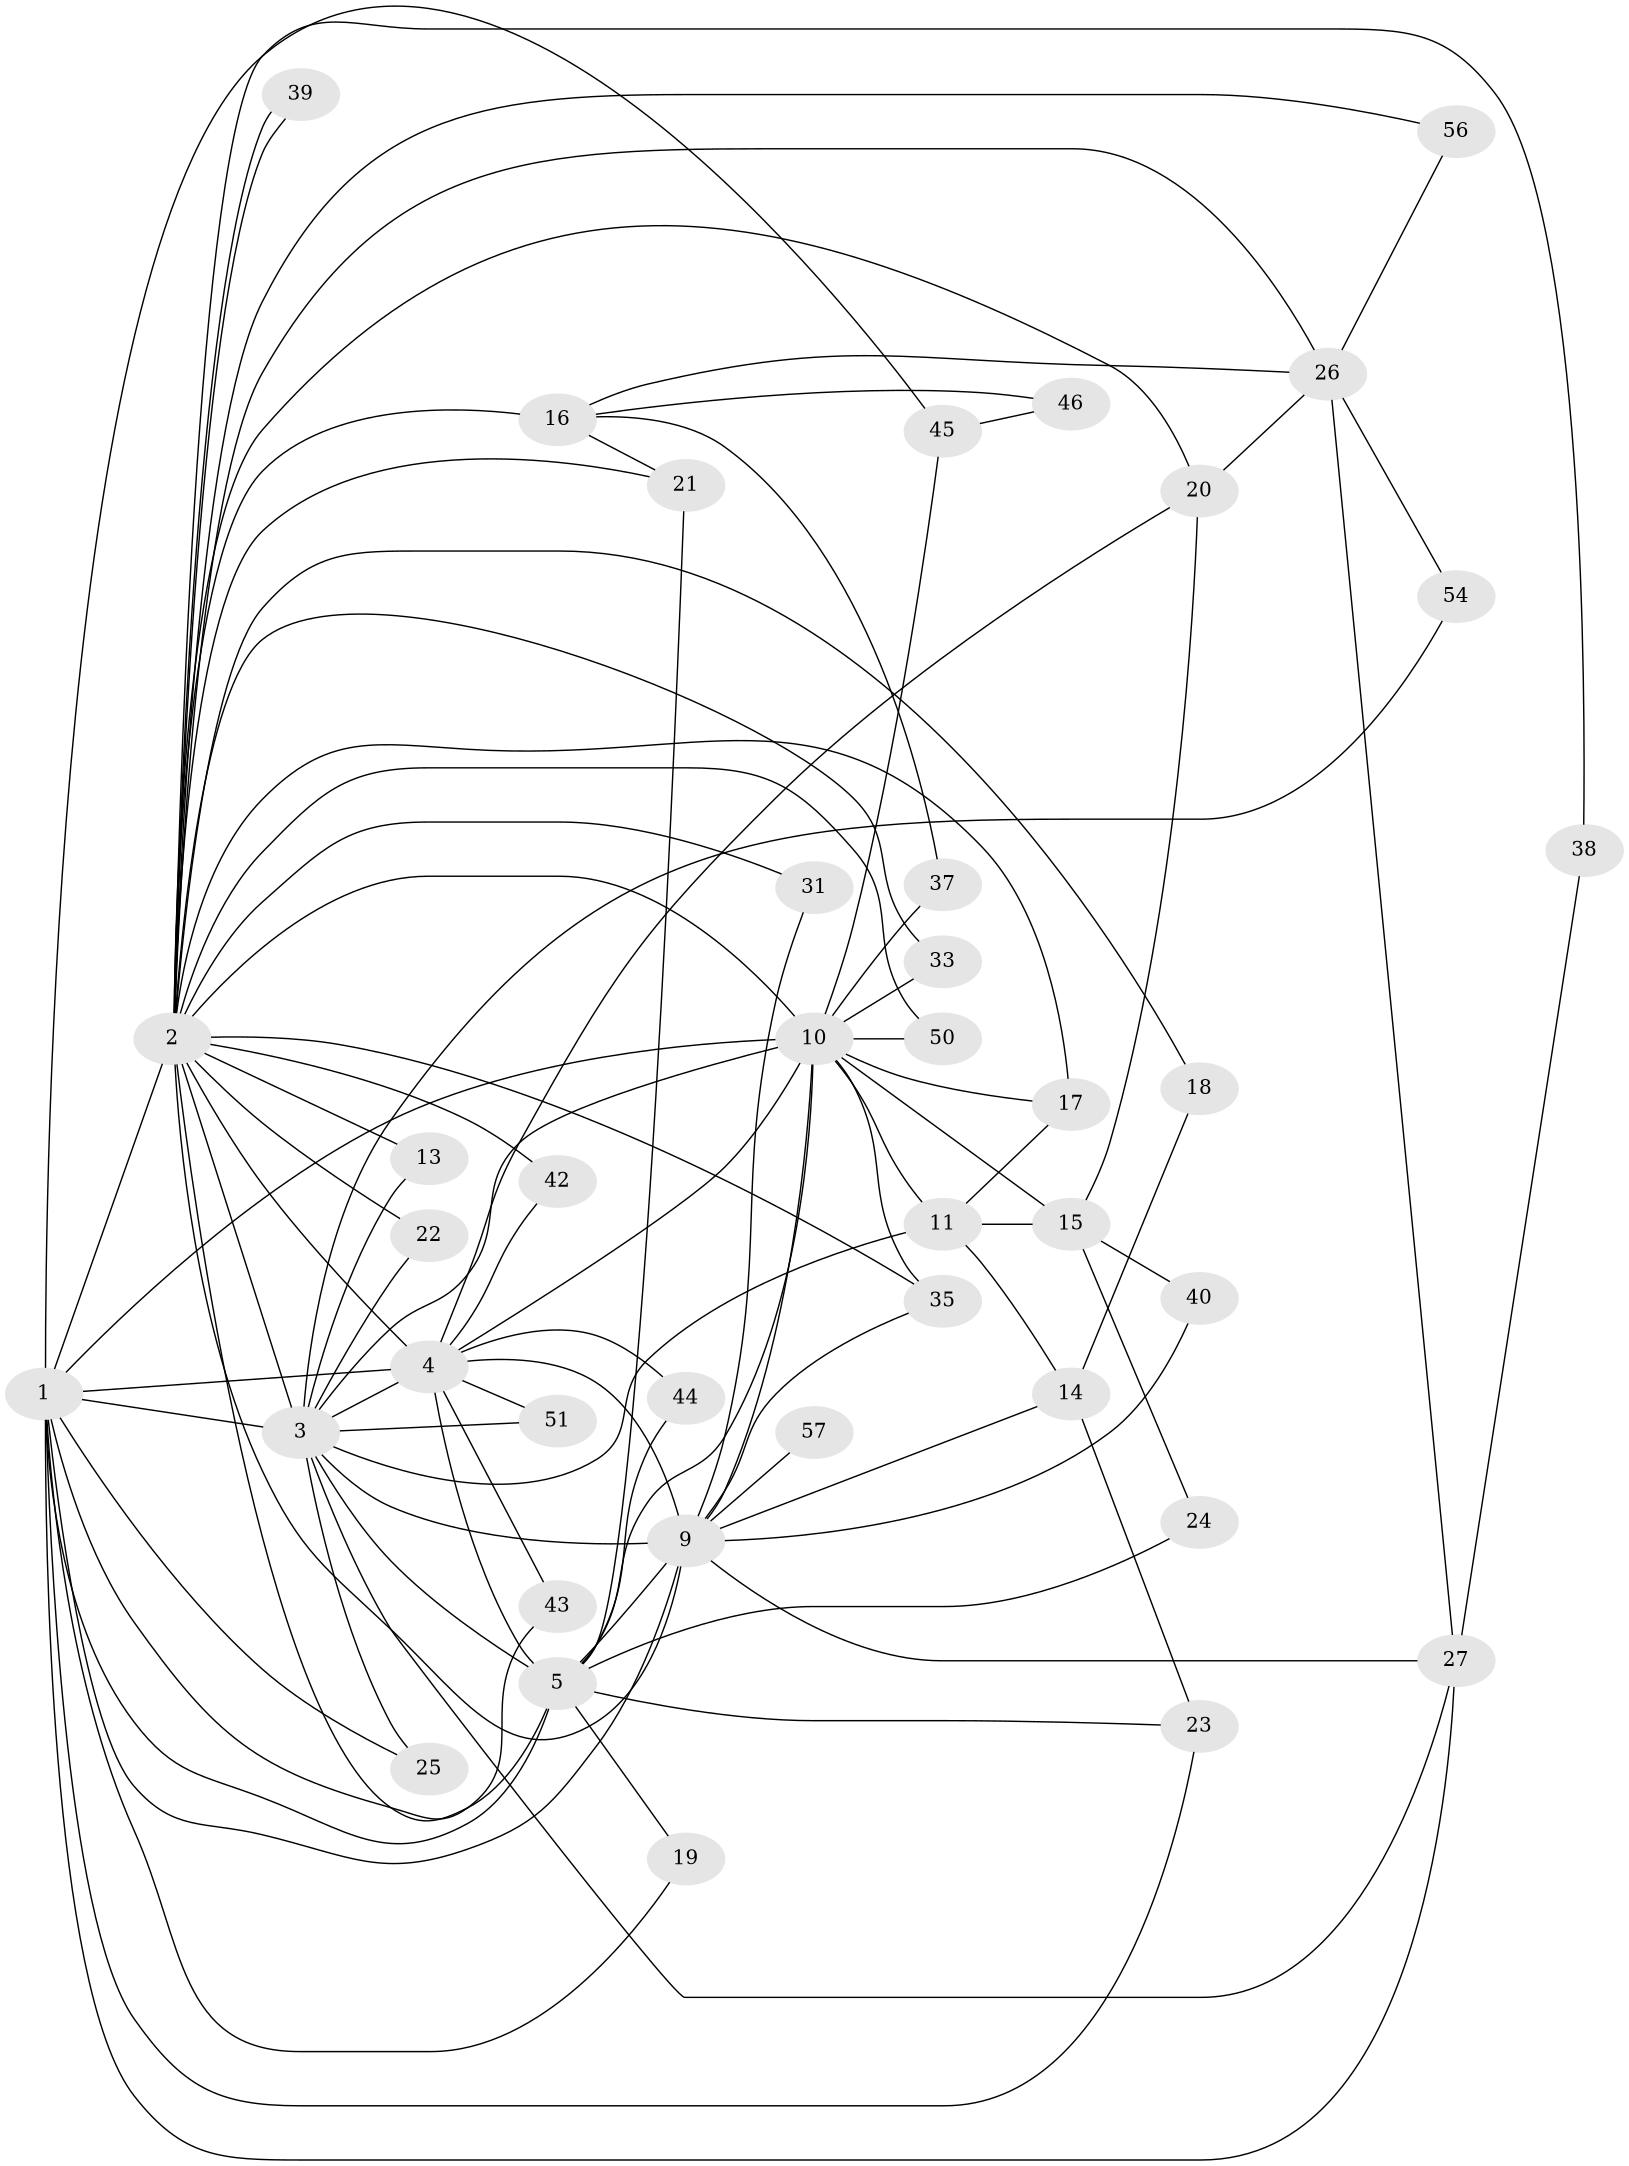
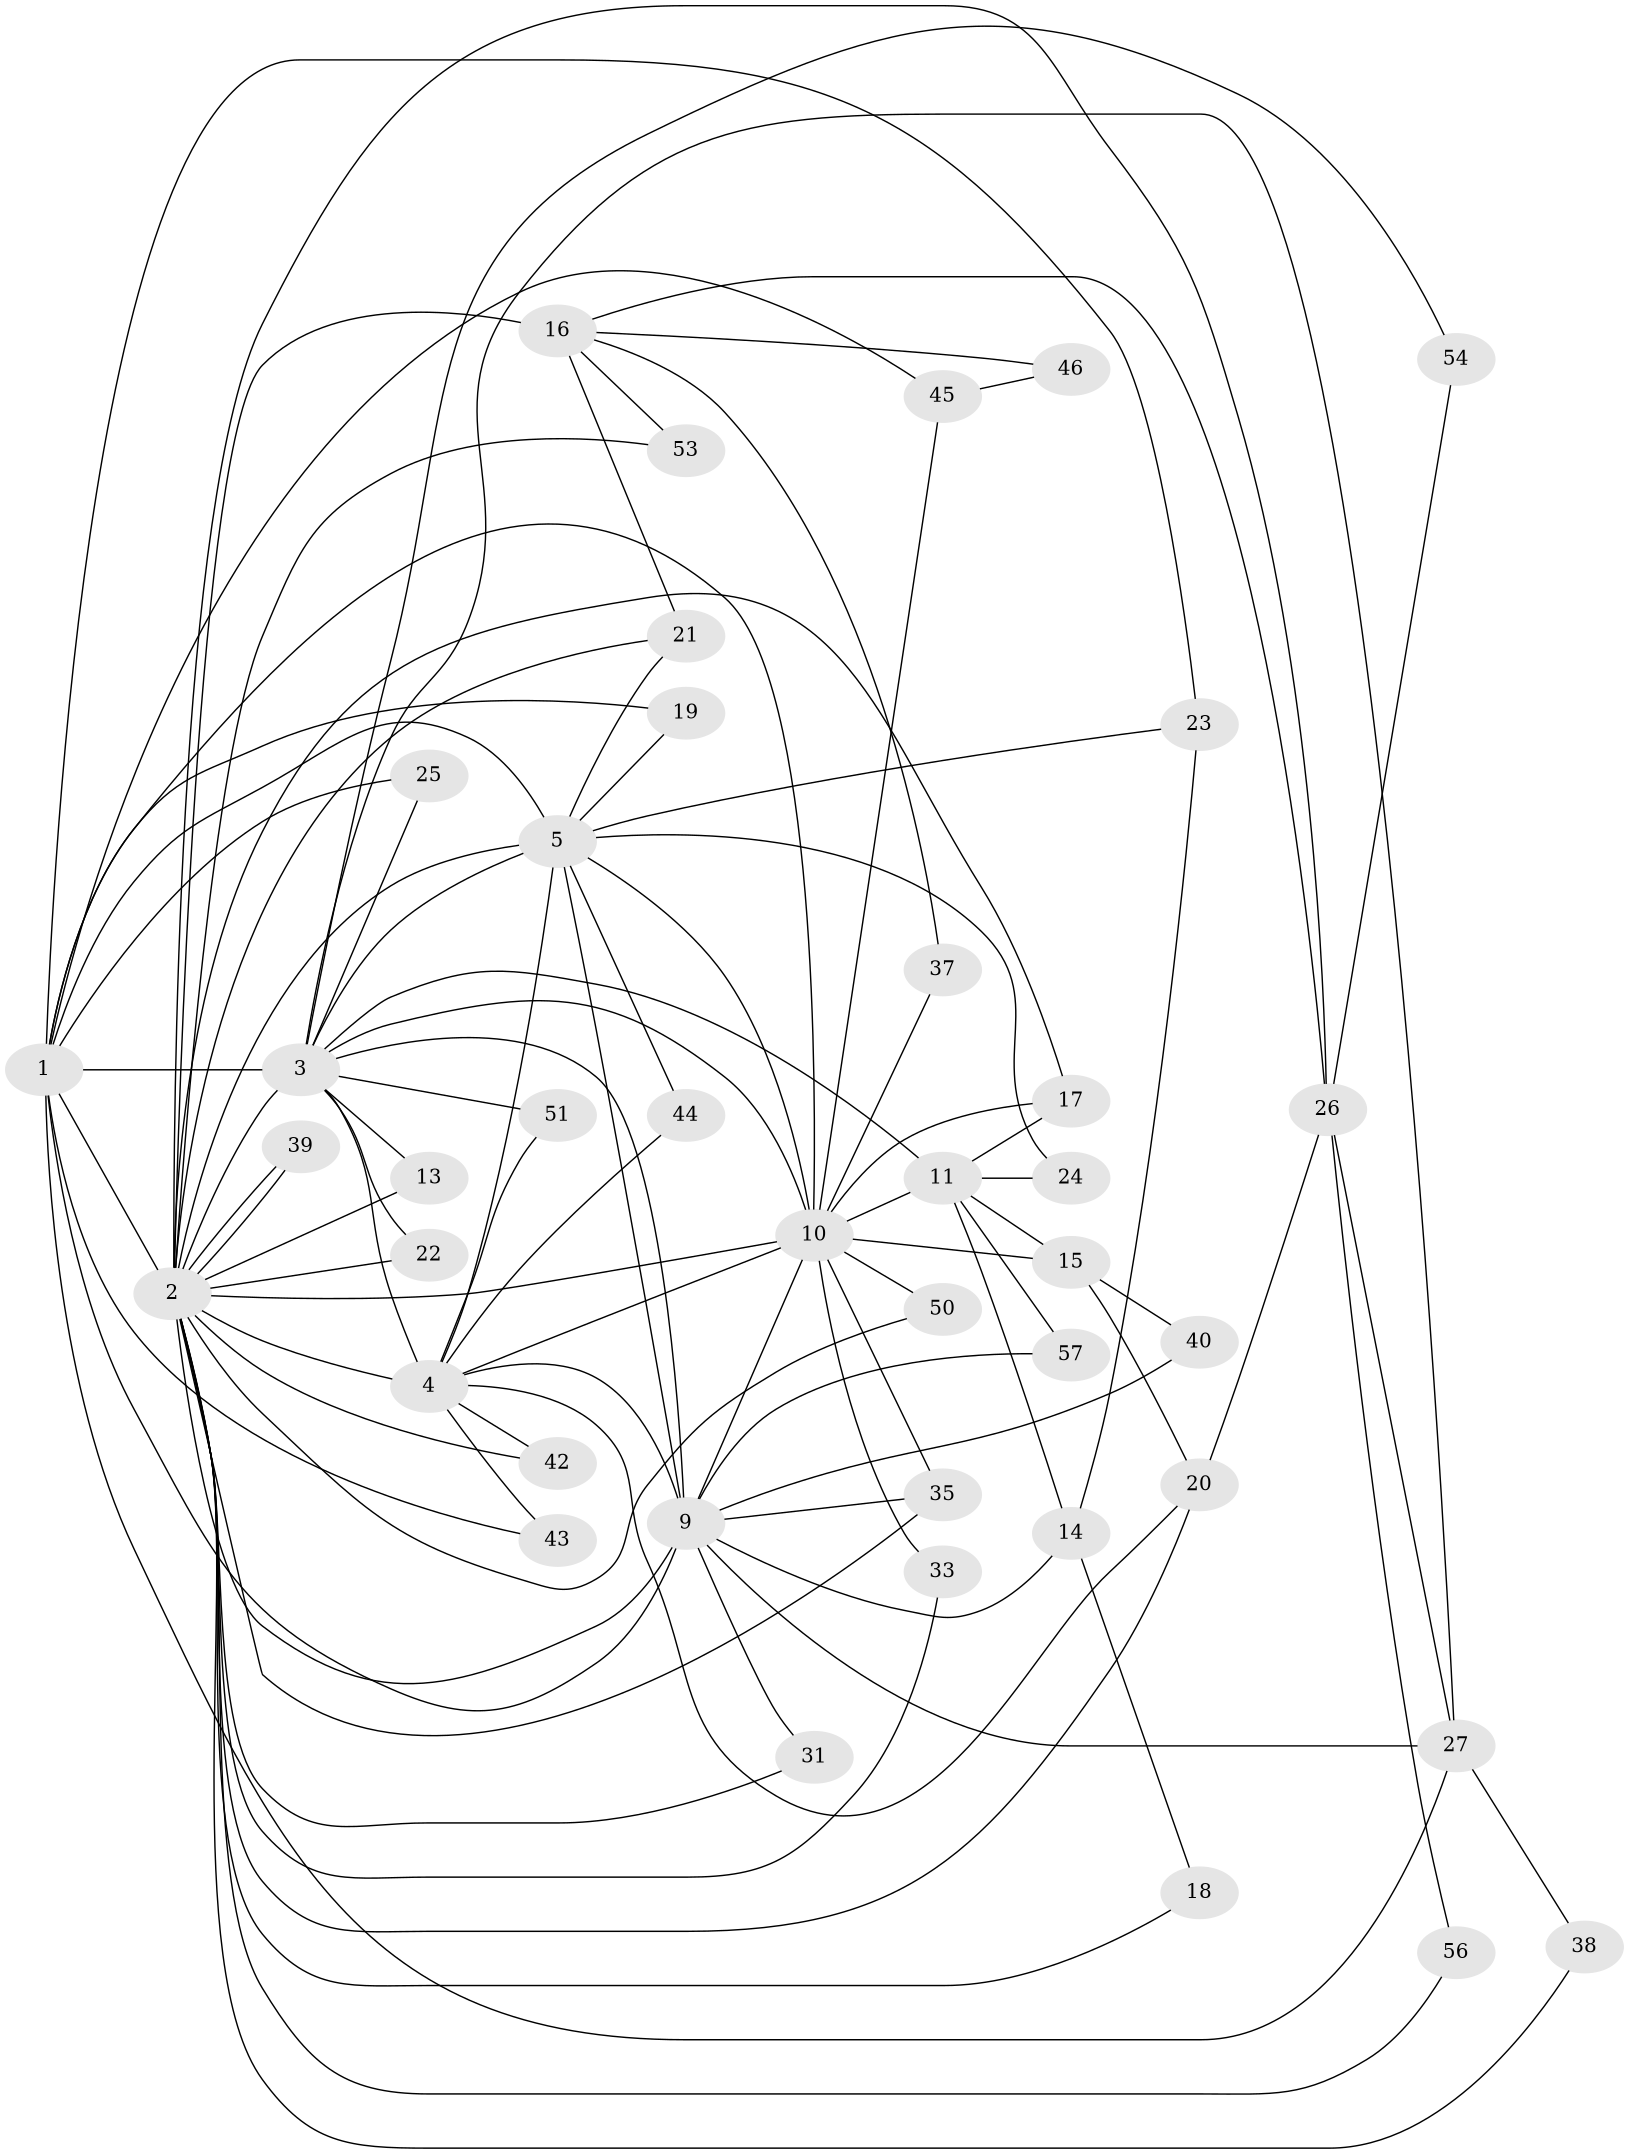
none -> (686, 451)
none -> (1007, 1267)
(1135, 1373) -> (1007, 1178)
(245, 1380) -> none
